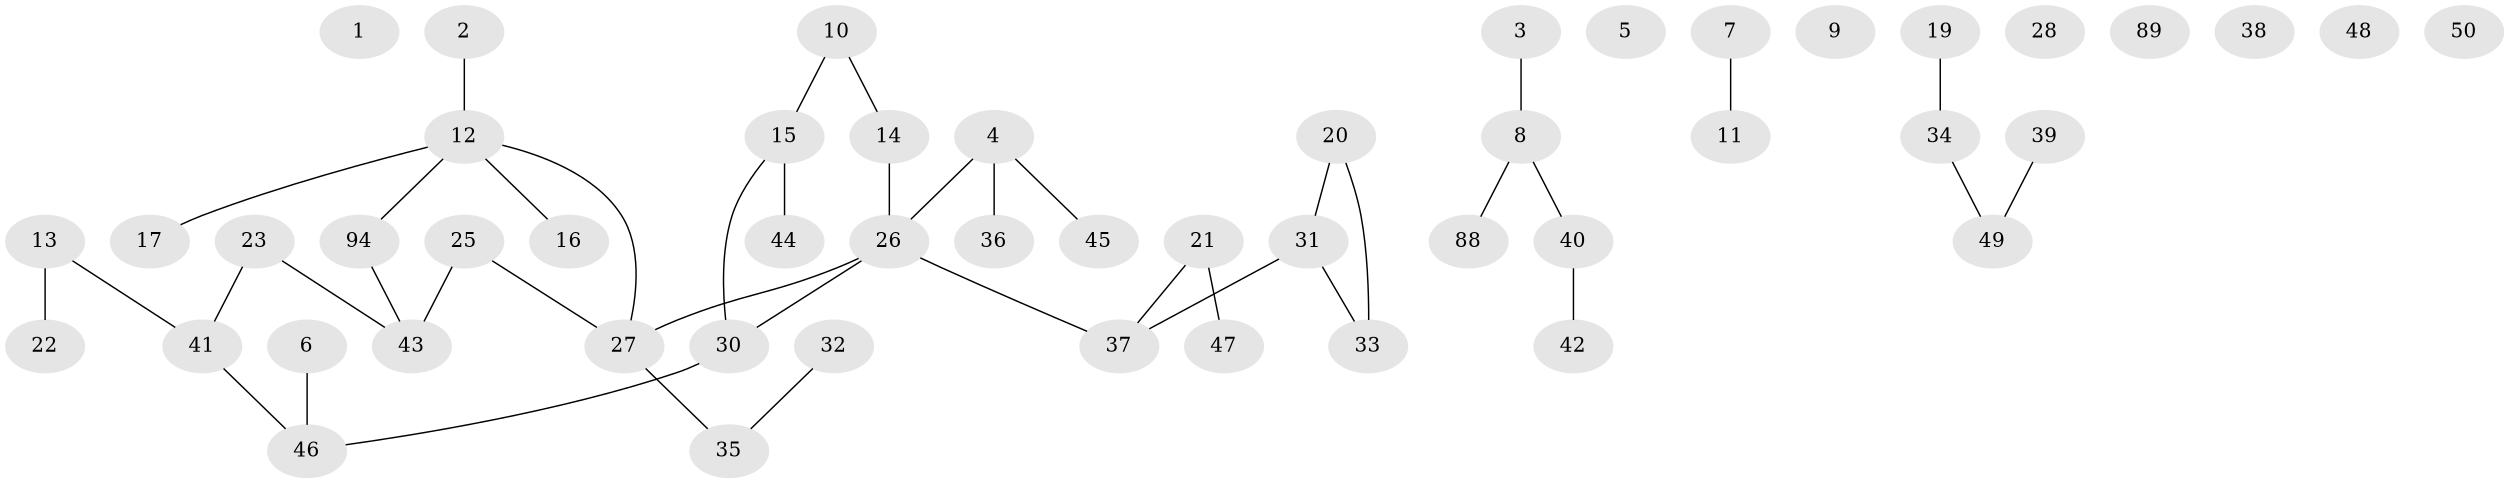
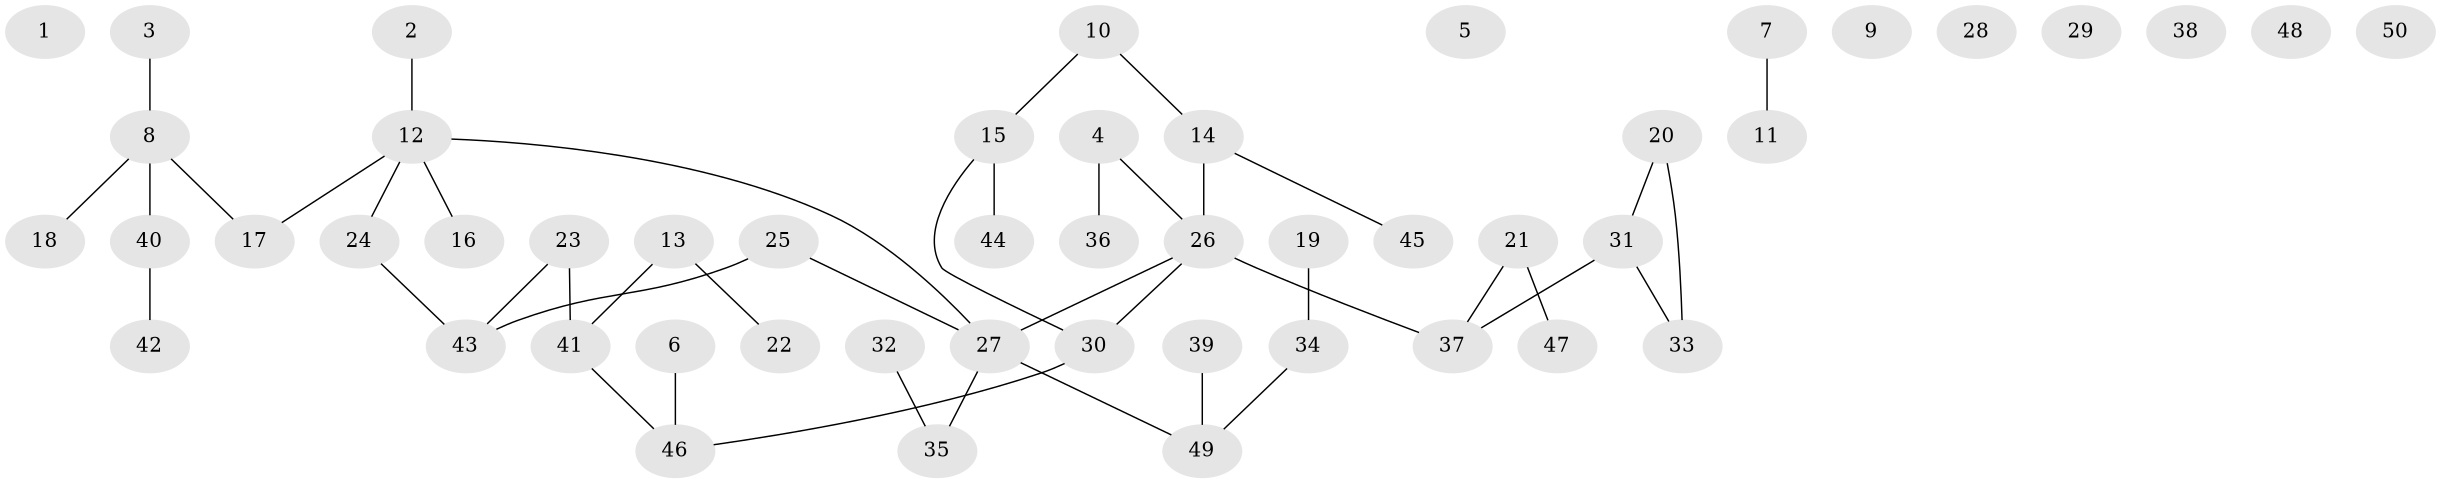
(2150, 32) -> (2081, 32)
none -> (202, 189)
(1046, 189) -> (1308, 189)
(360, 242) -> (360, 242)
(1469, 242) -> (45, 242)
none -> (1096, 399)
